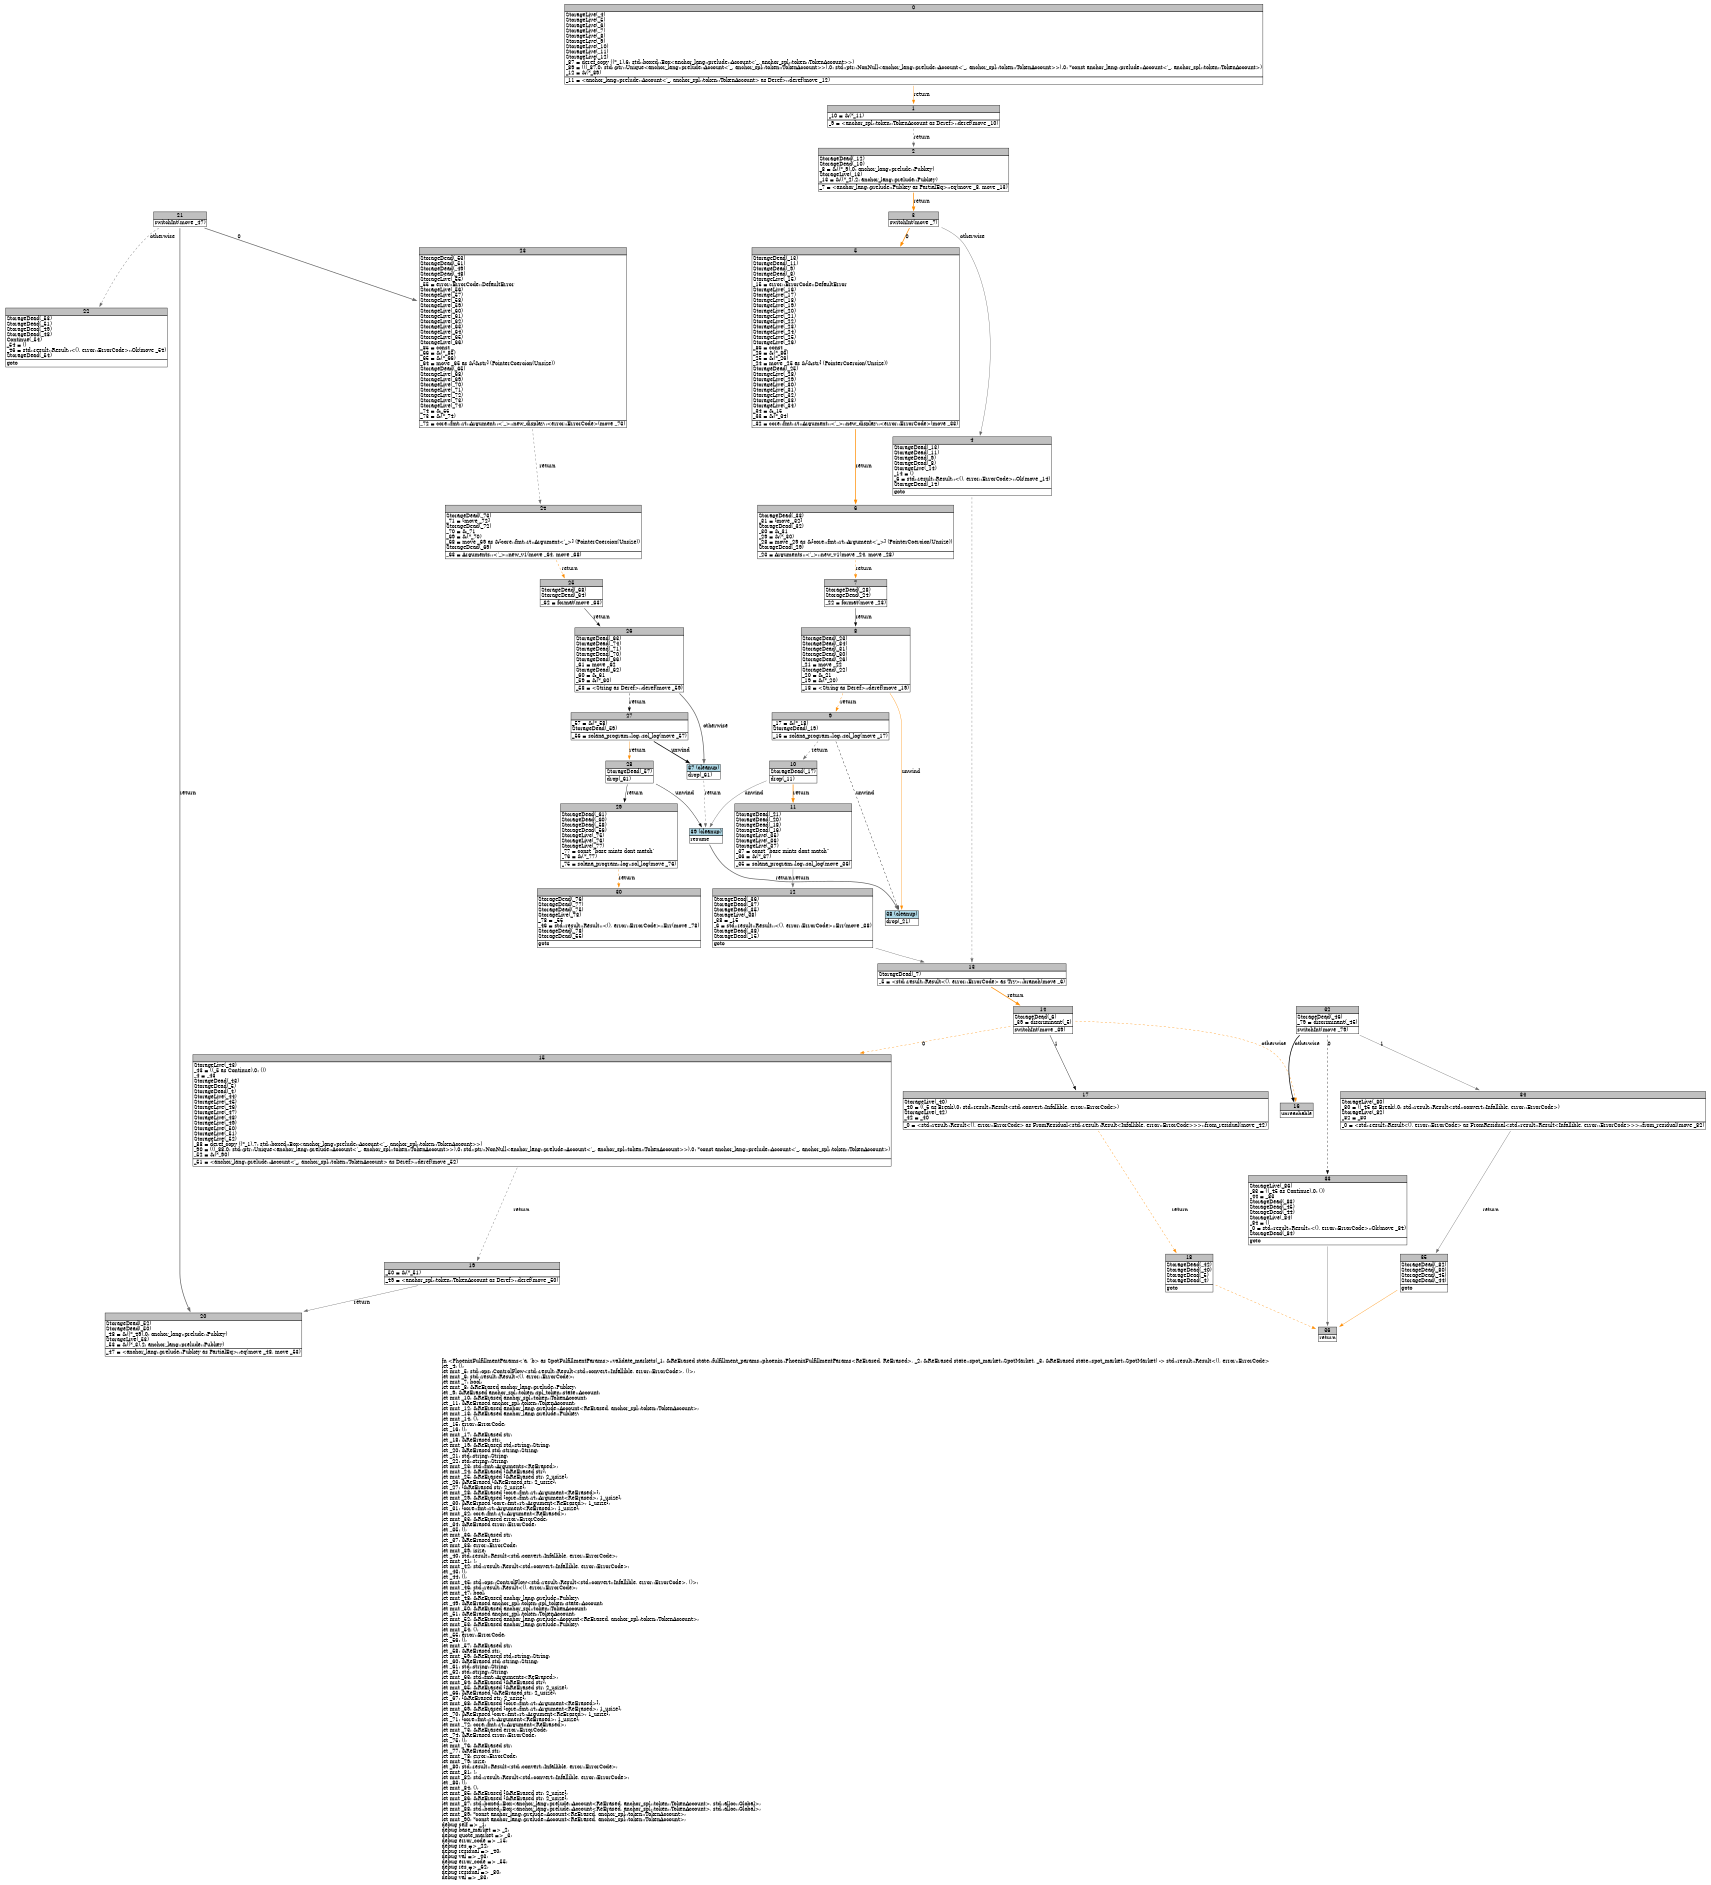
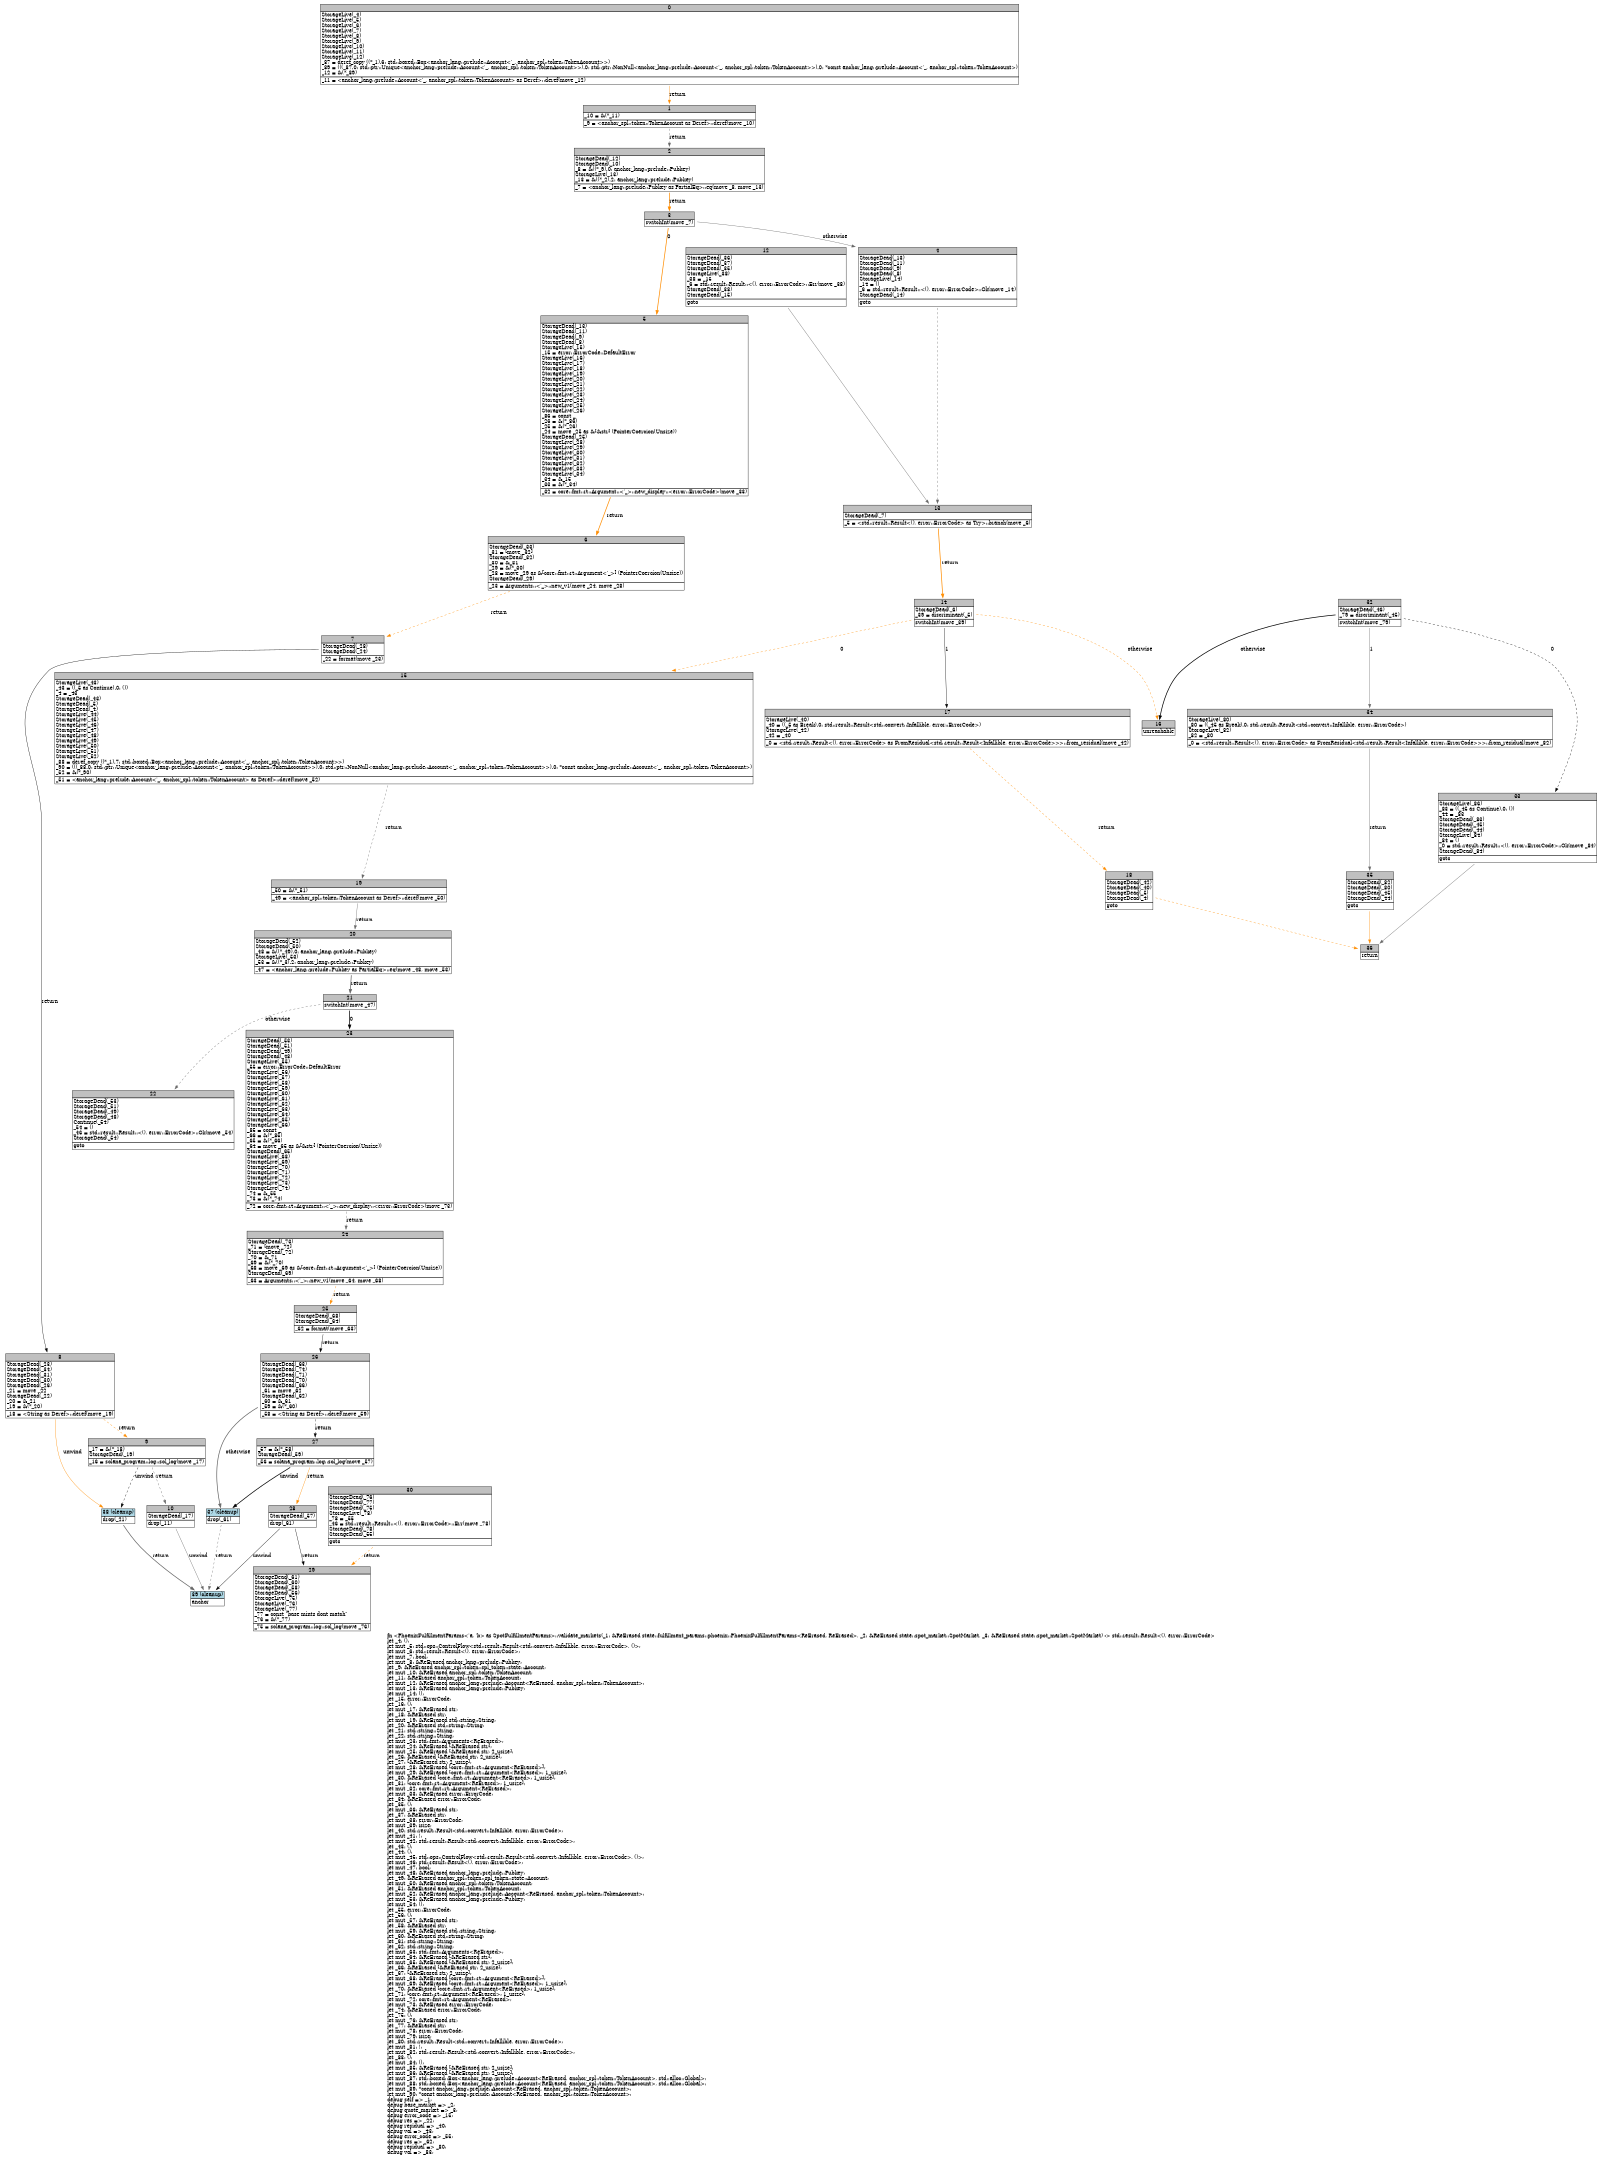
(309, 264) -> (350, 1018)
(180, 769) -> (351, 982)
(793, 836) -> none
(700, 839) -> (200, 1602)
(619, 876) -> (364, 1555)
(800, 882) -> (154, 1560)
